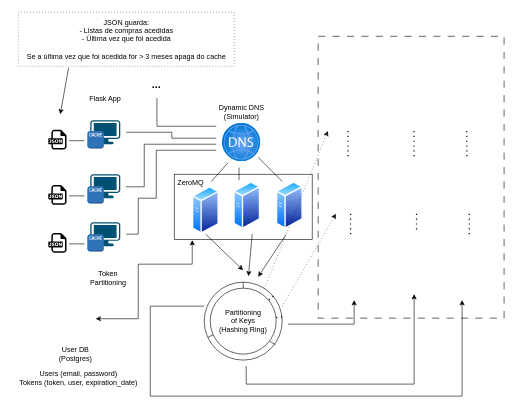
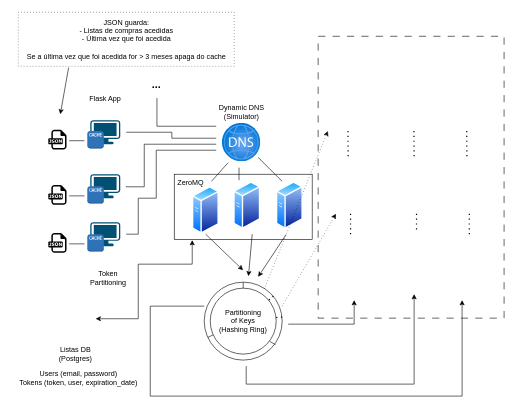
(76, 354) -> (76, 354)
